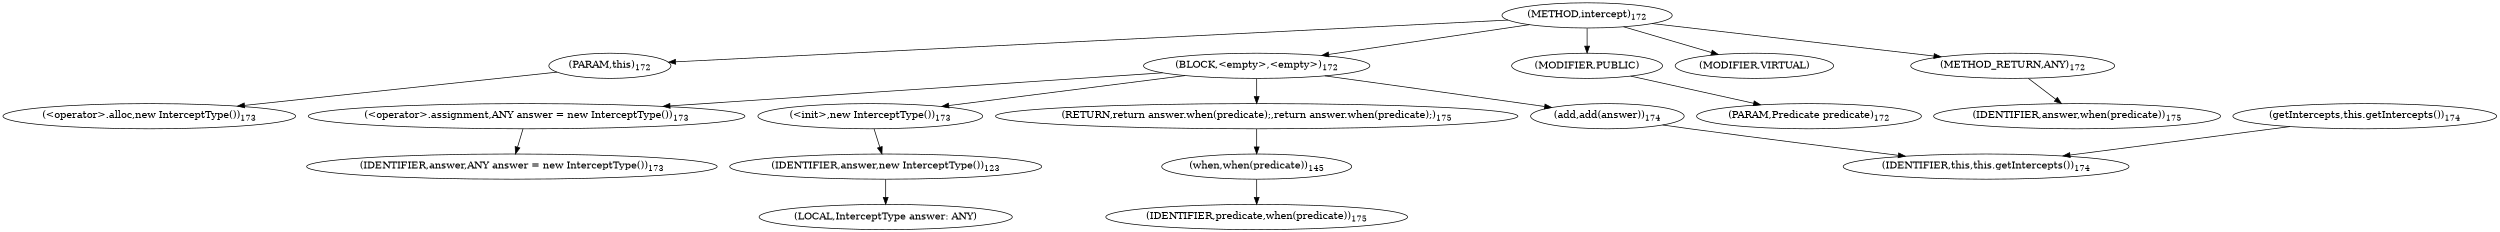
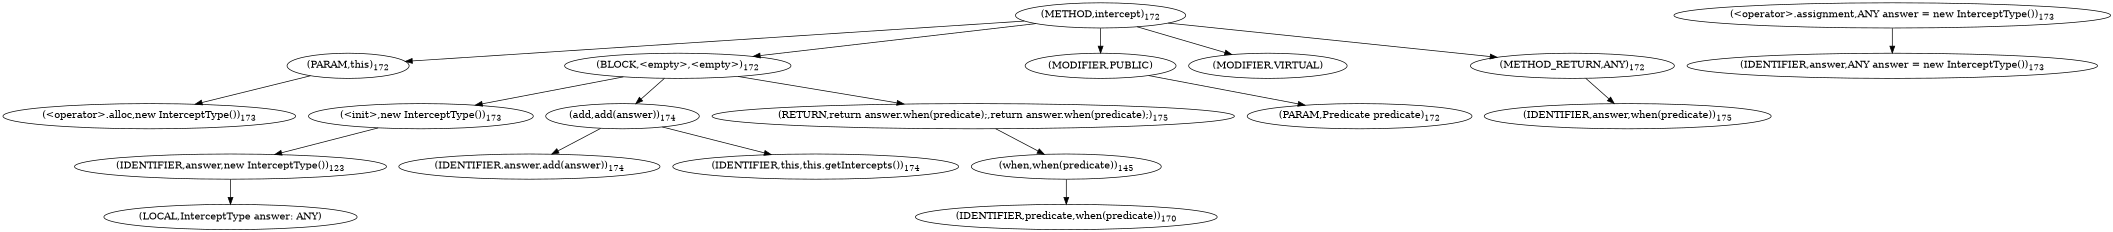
(916, 89) -> none
(2365, 116) -> none
none -> (529, 167)
(1359, 216) -> (1169, 216)
